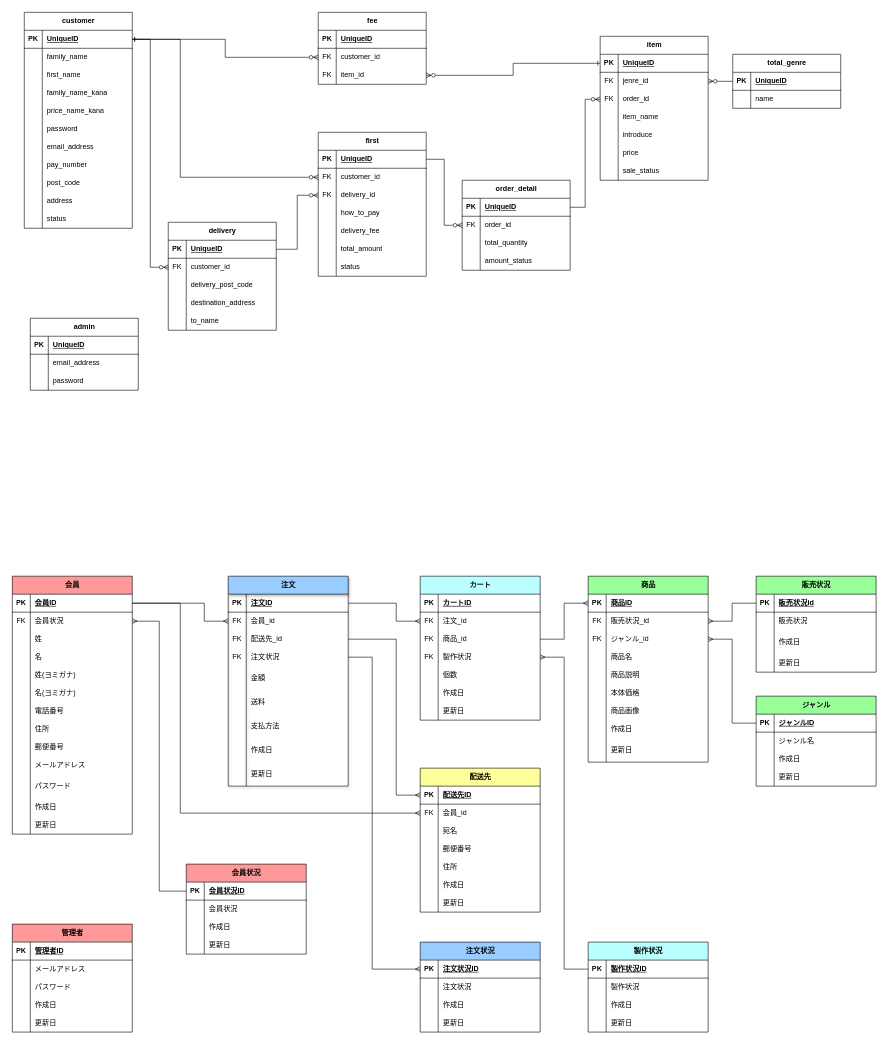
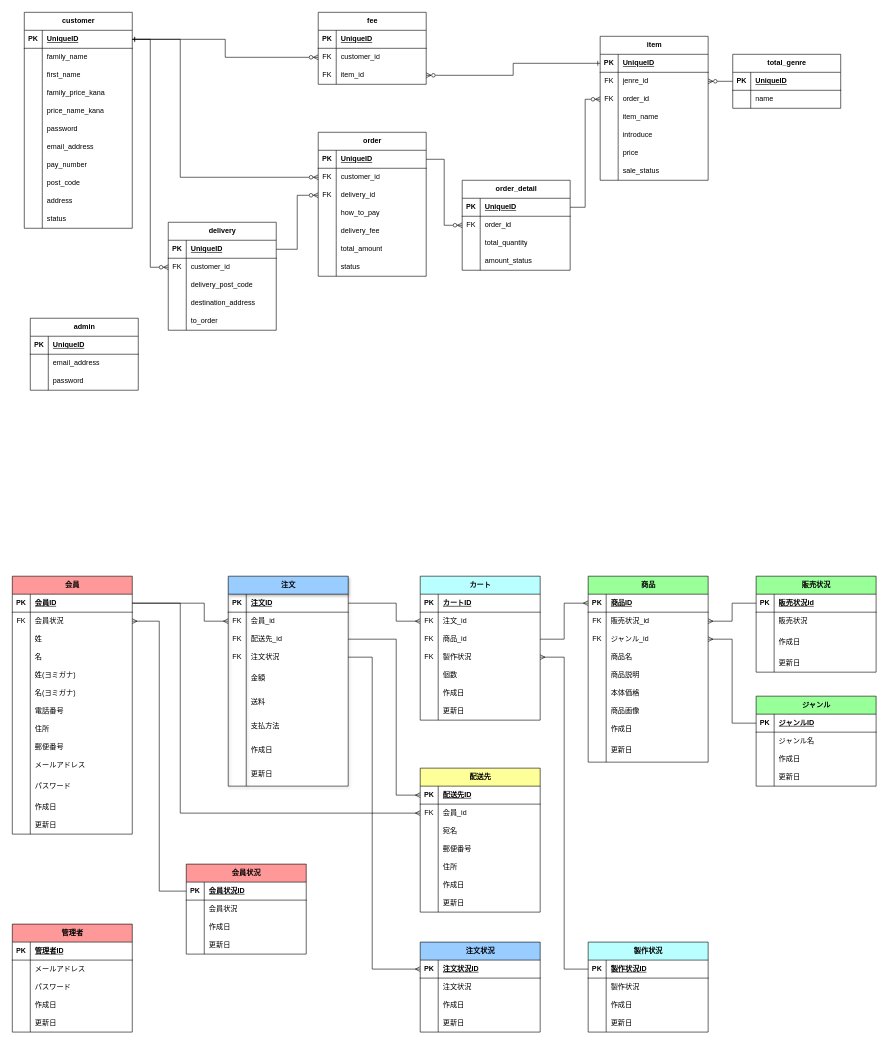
(77, 93) -> (79, 93)
(373, 141) -> (373, 141)
(205, 321) -> (207, 321)
